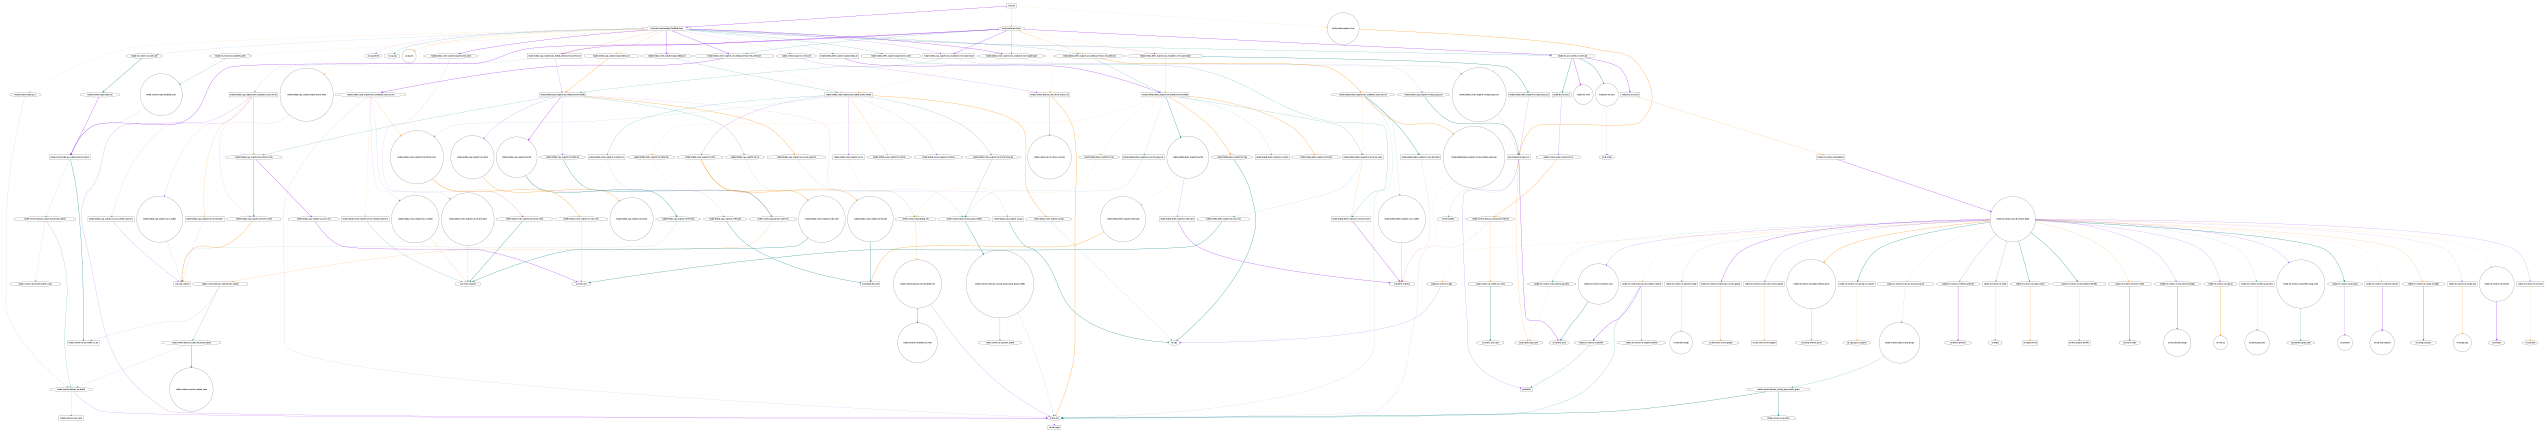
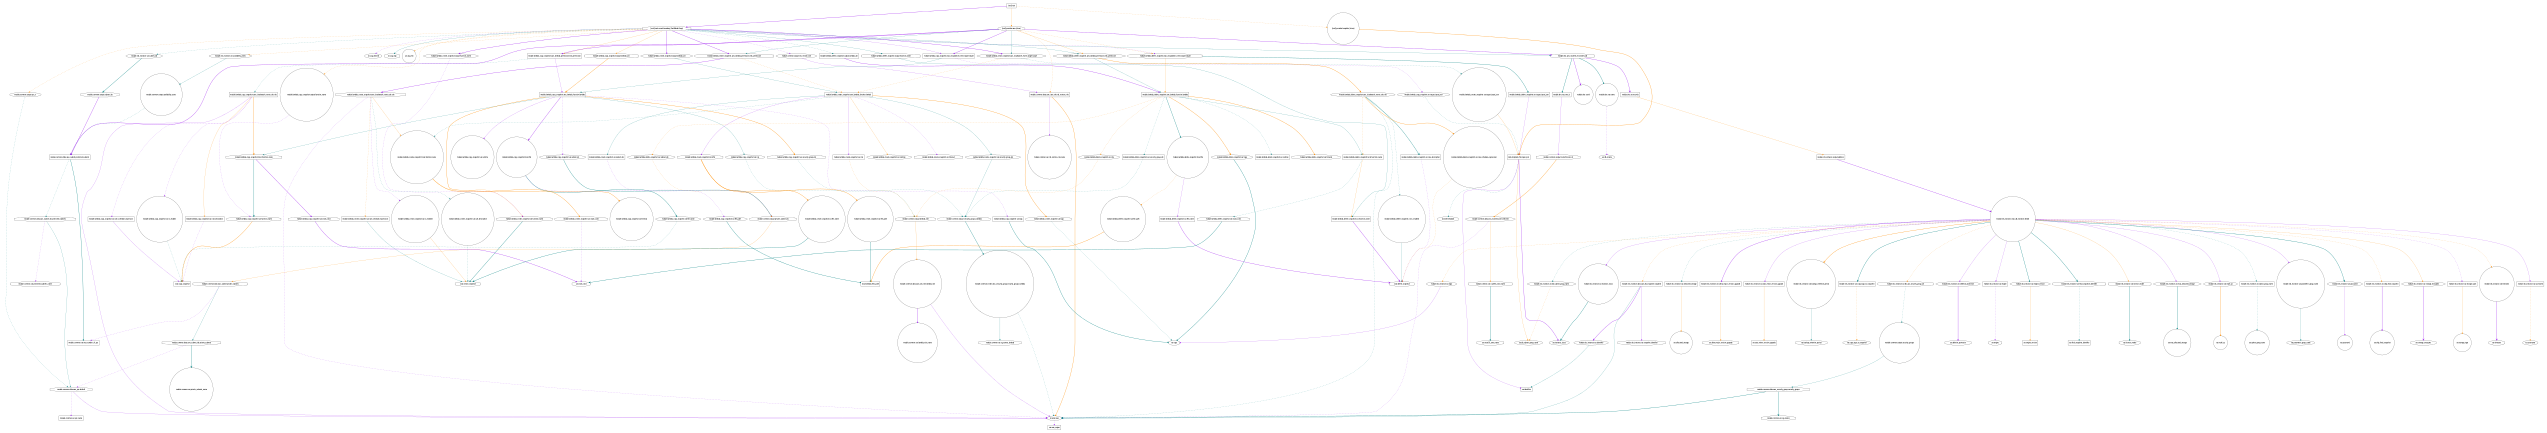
(1476, 123) -> (1476, 123)
(542, 191) -> (453, 189)
